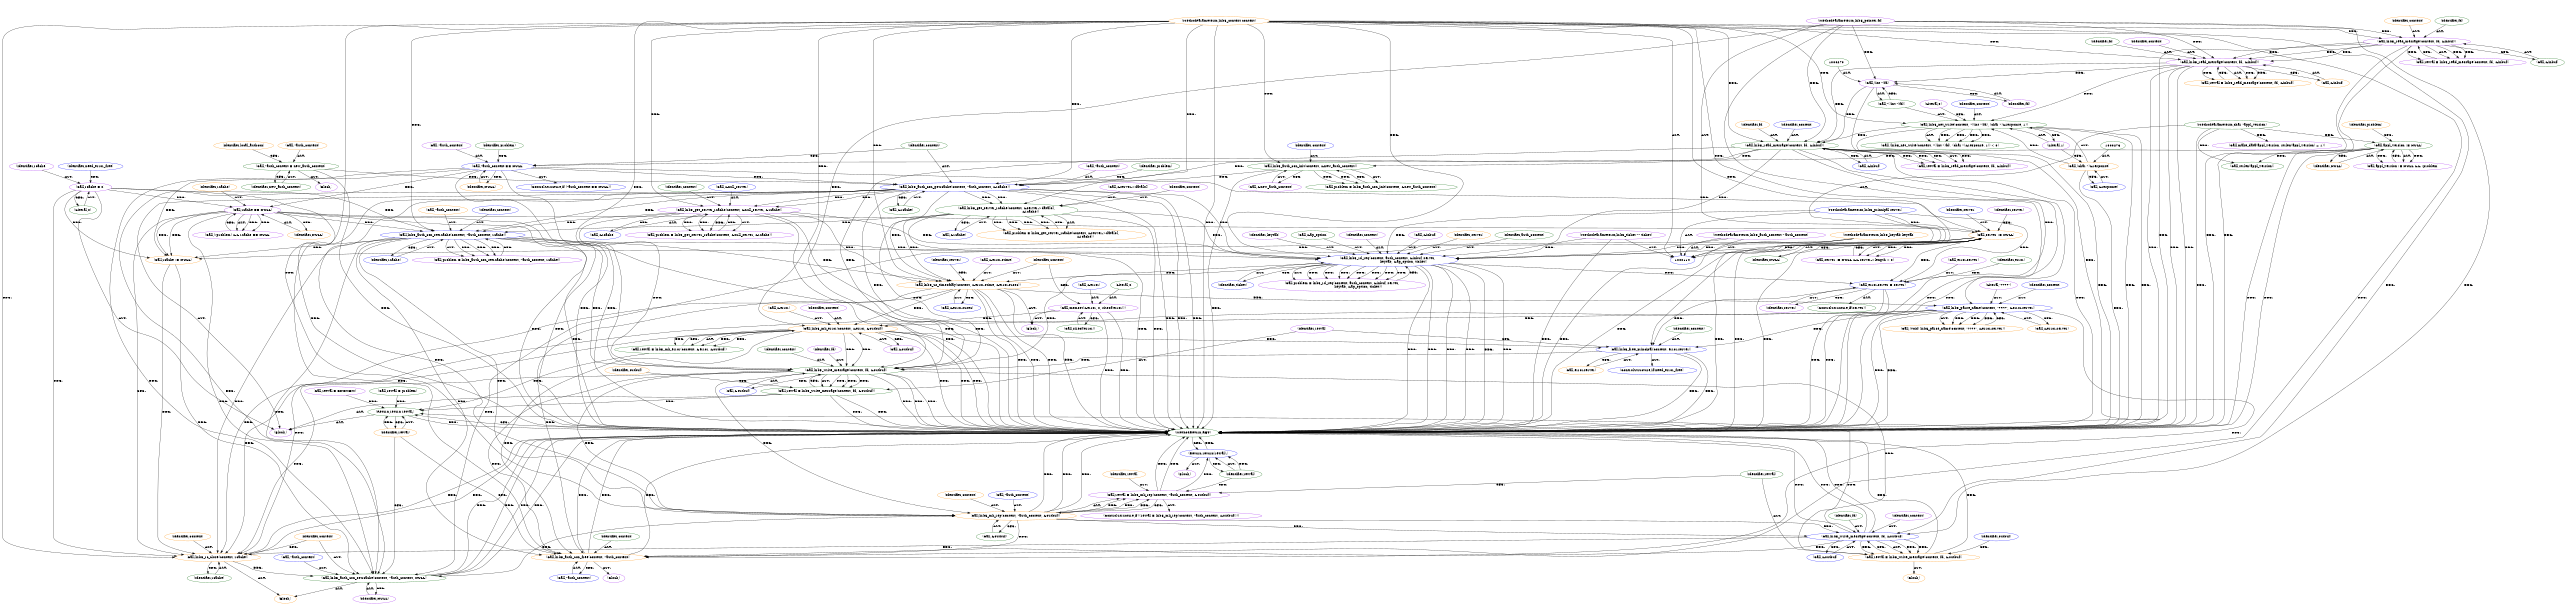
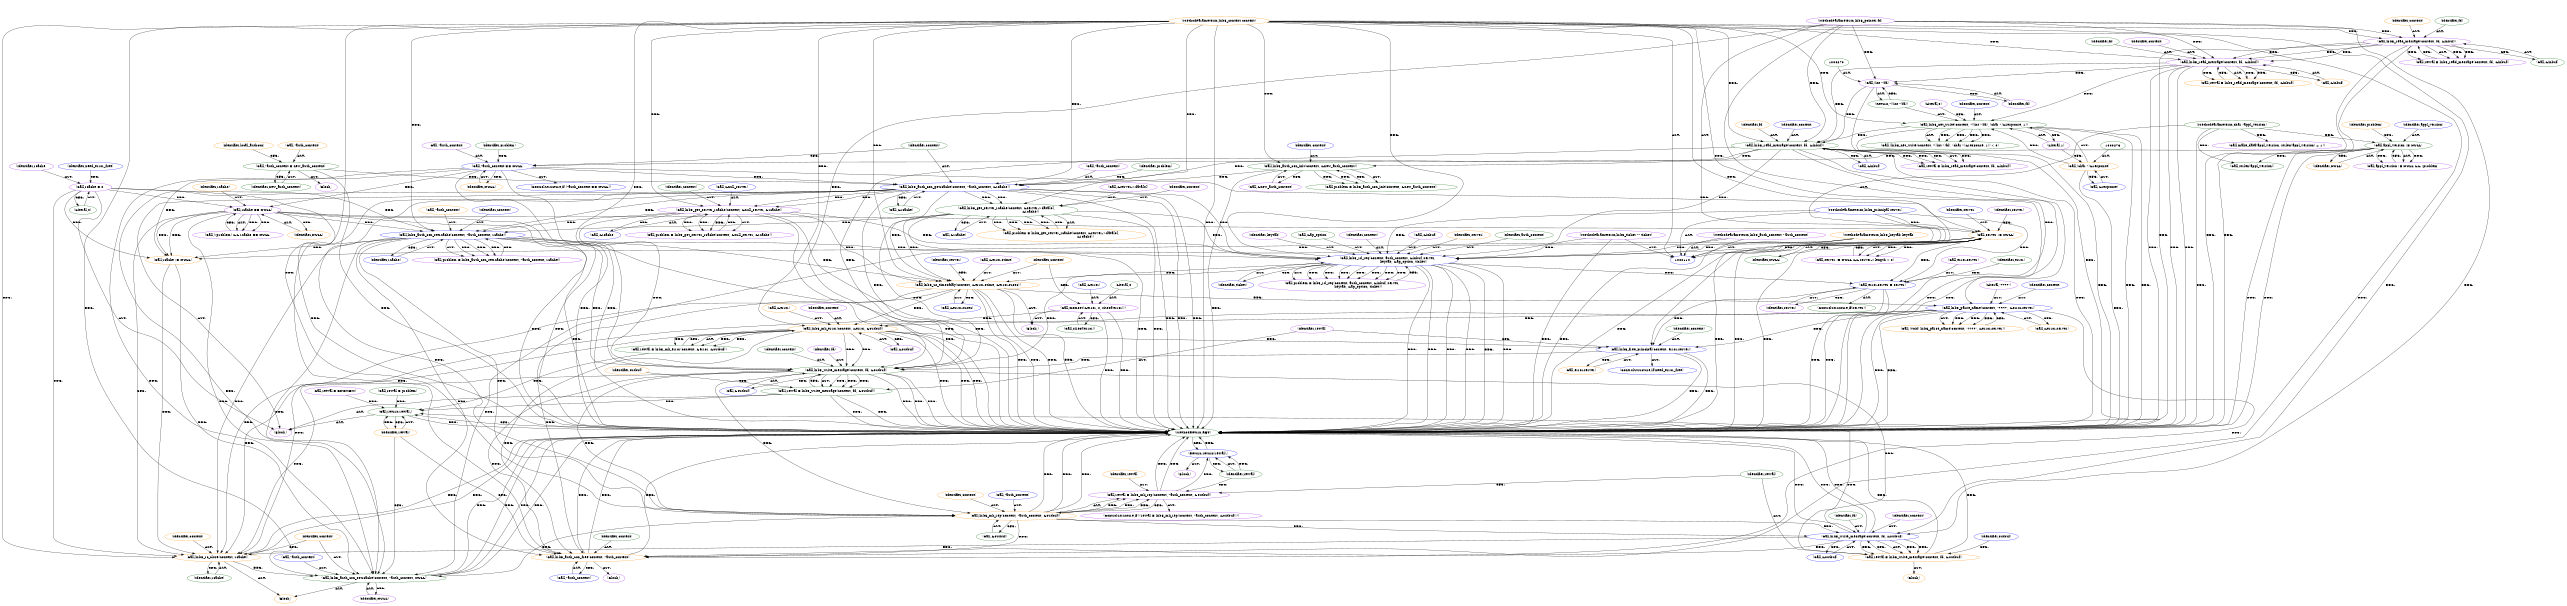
none -> (299, 28)
(1892, 104) -> (1892, 104)
none -> (2423, 125)
(395, 412) -> (395, 412)
